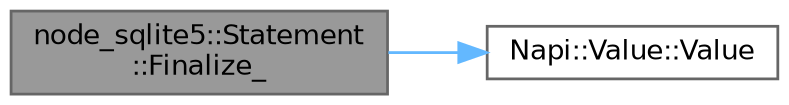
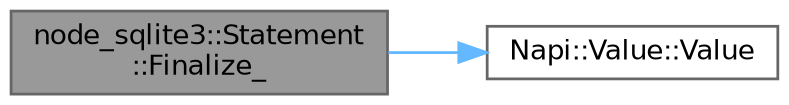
(199, 53) -> (199, 53)
